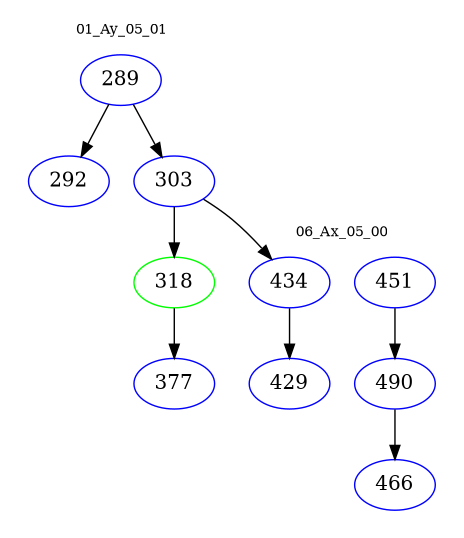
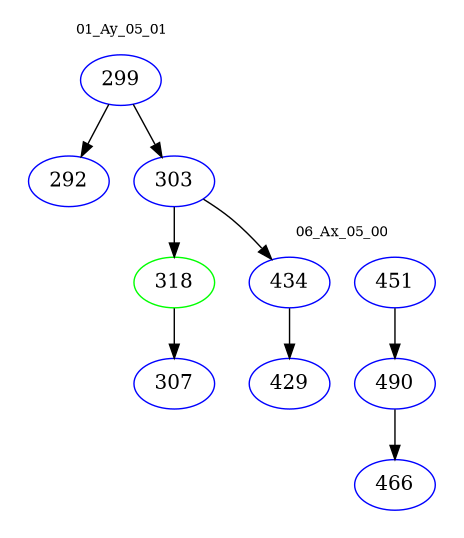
(121, 80) -> (121, 80)
(174, 384) -> (174, 384)
